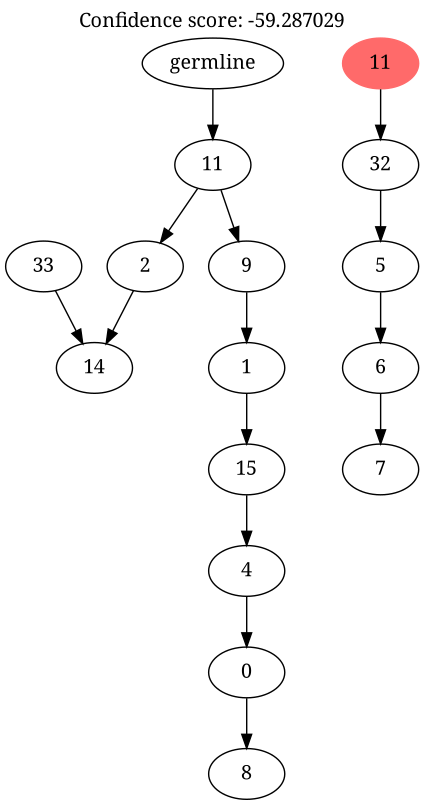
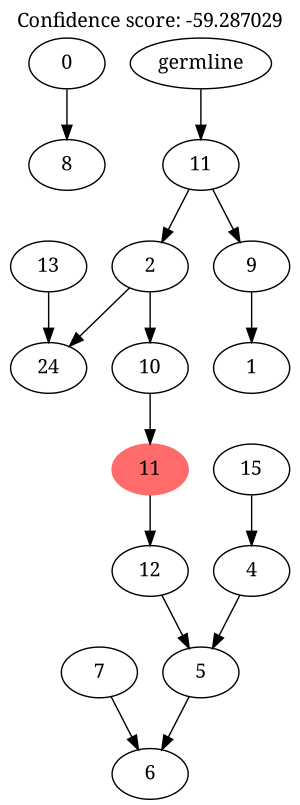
(381, 165) -> (150, 571)
(44, 266) -> (49, 266)
(94, 368) -> (49, 368)
none -> (150, 368)
(247, 412) -> none
(381, 412) -> (122, 717)
(247, 615) -> (230, 615)
